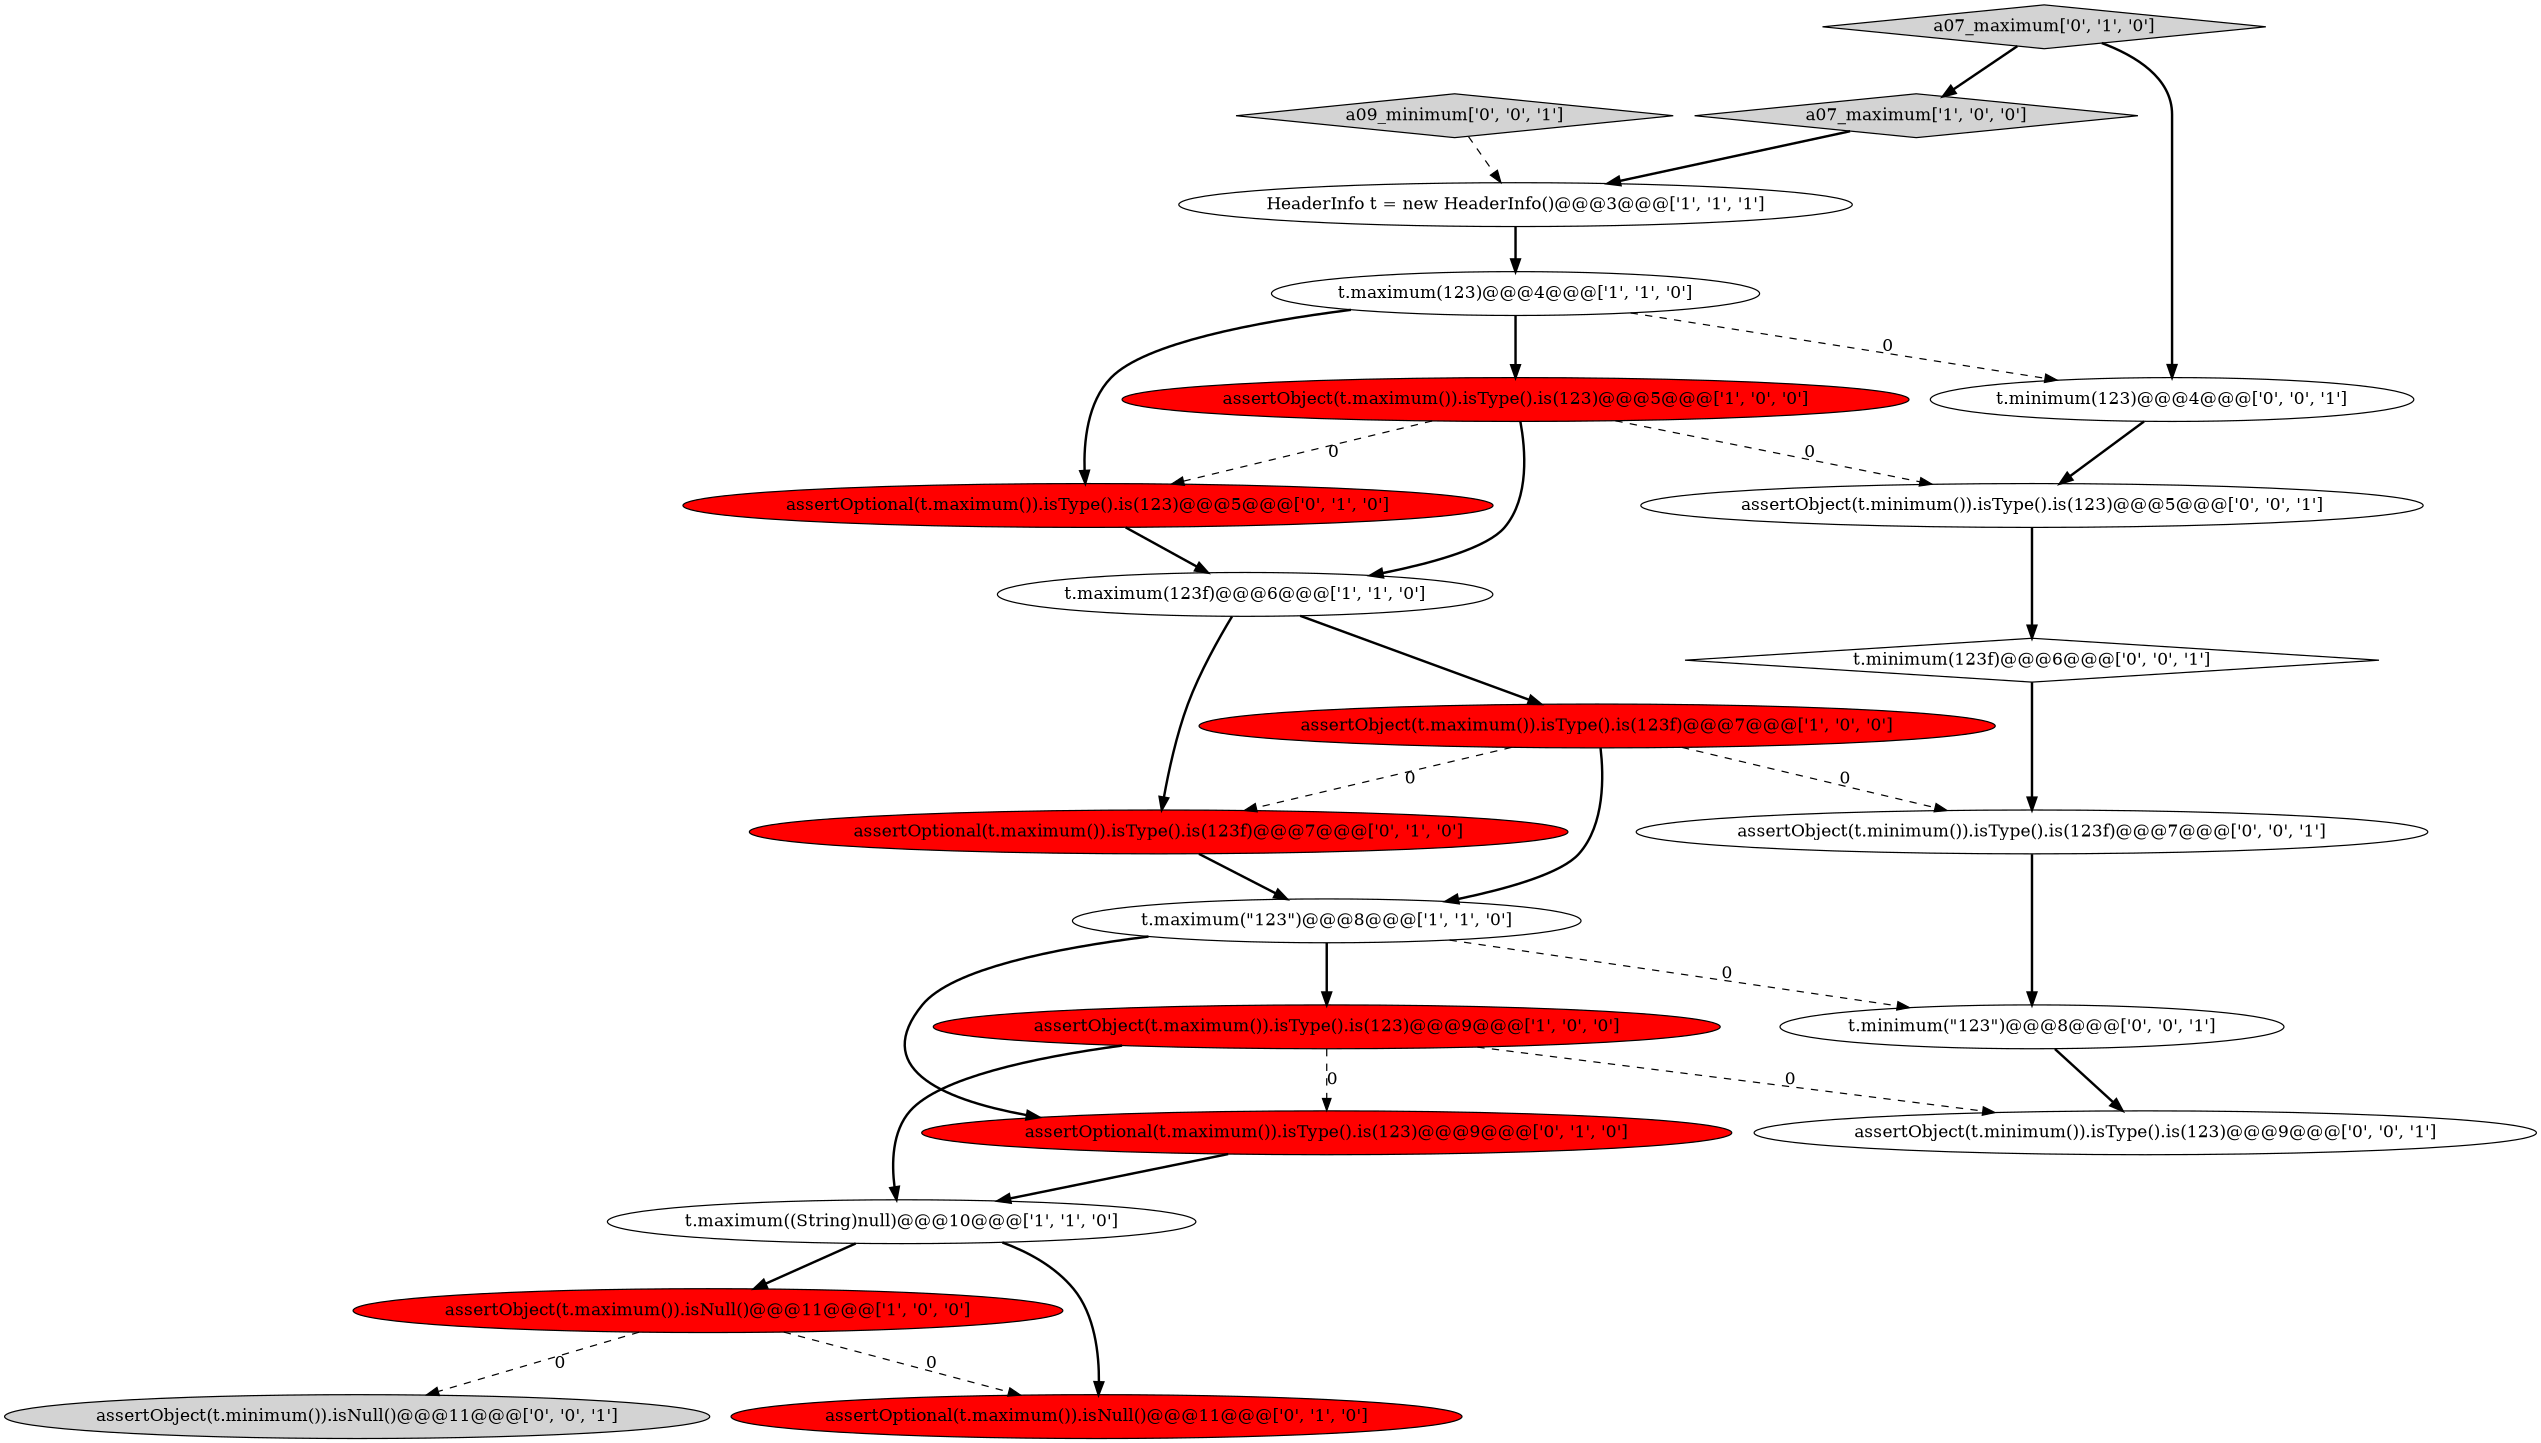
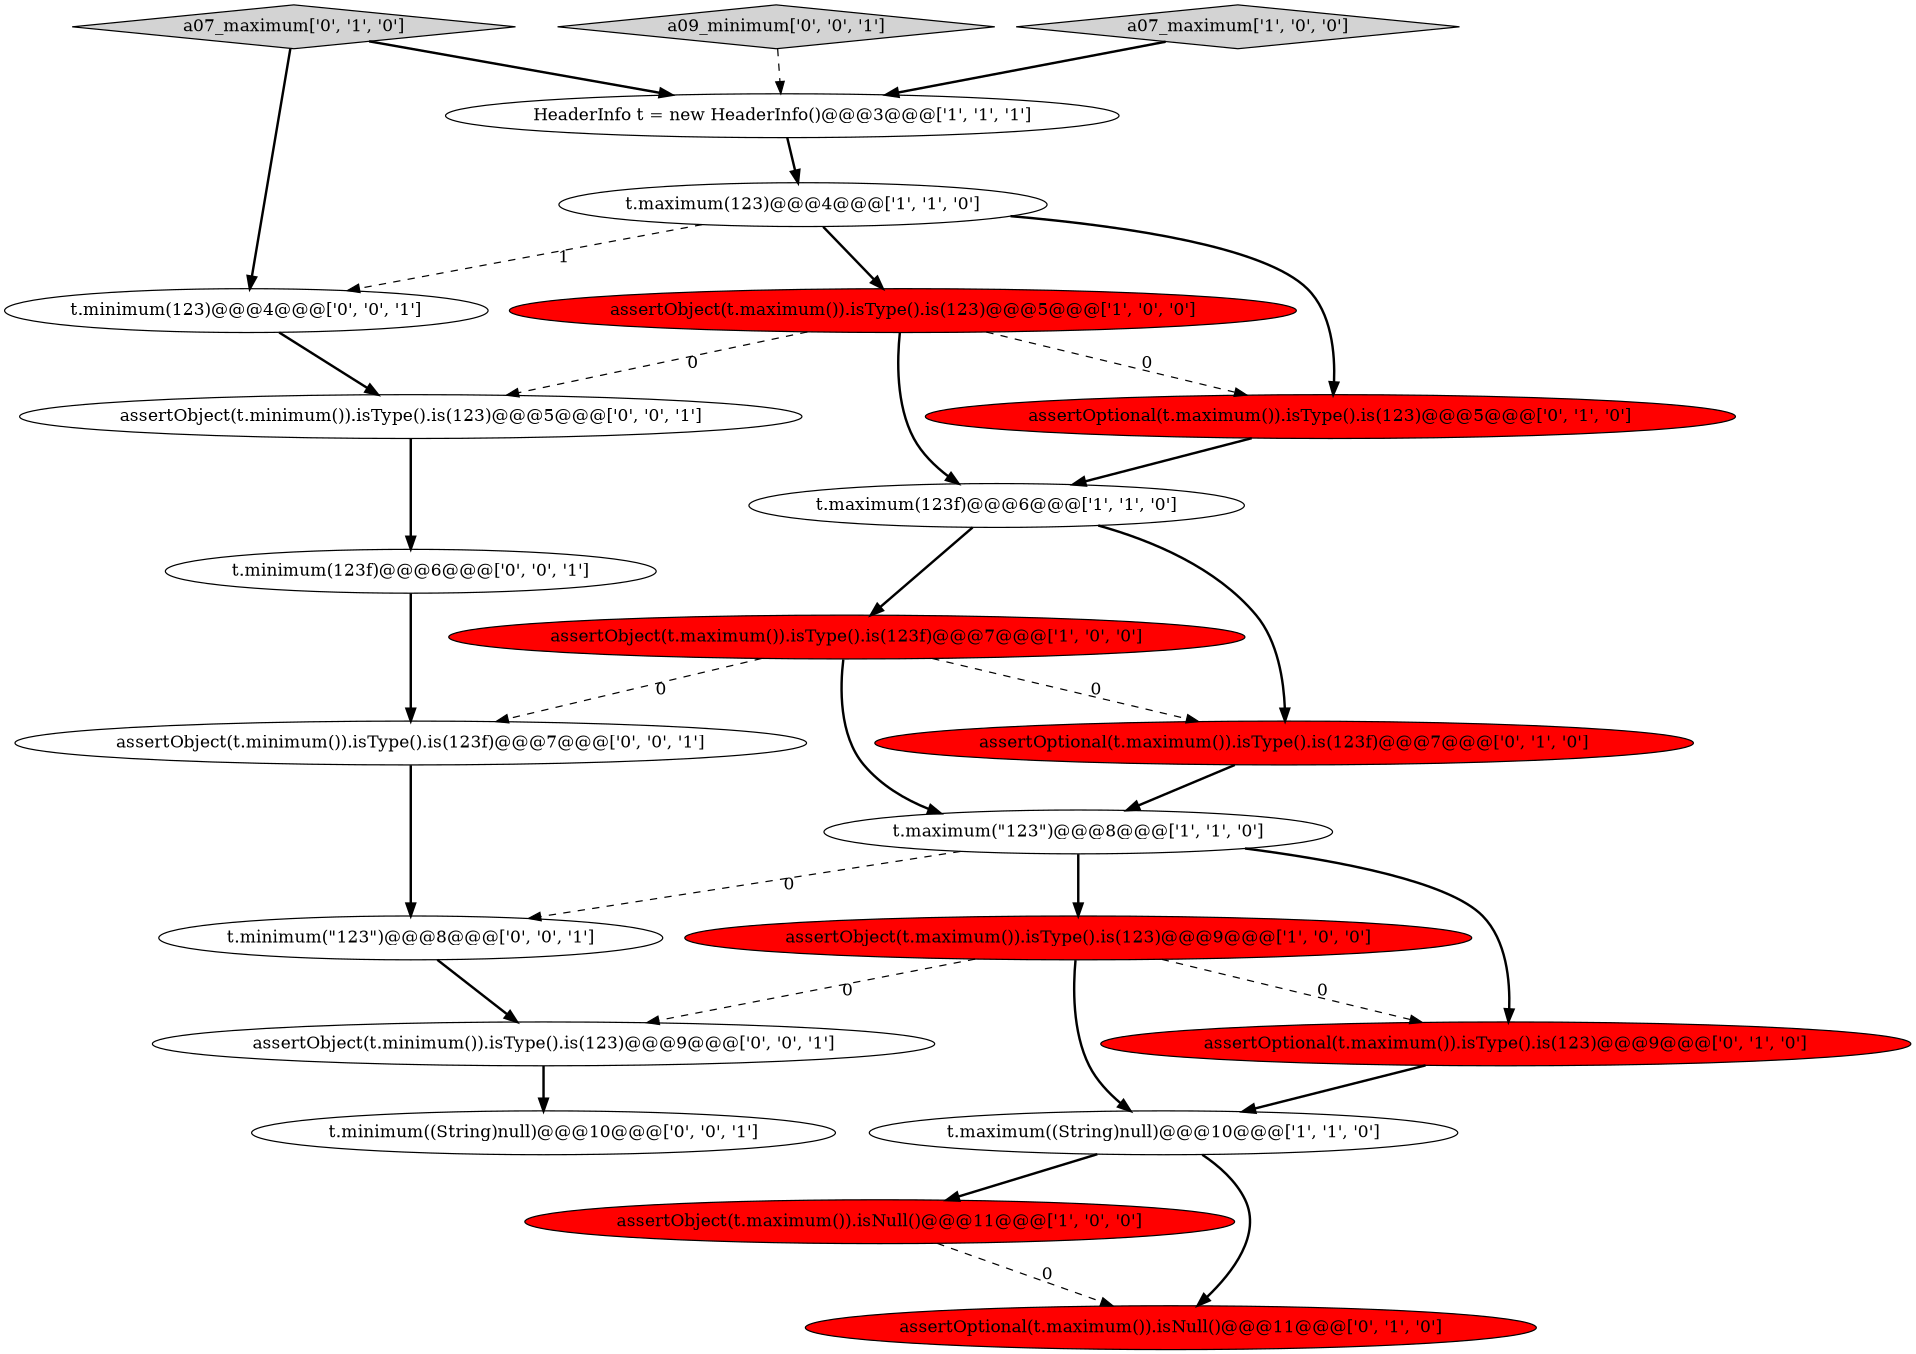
(1985, 68) -> (514, 67)
(1888, 347) -> (564, 258)
(2032, 660) -> (411, 571)
none -> (544, 1133)
(357, 1417) -> none
